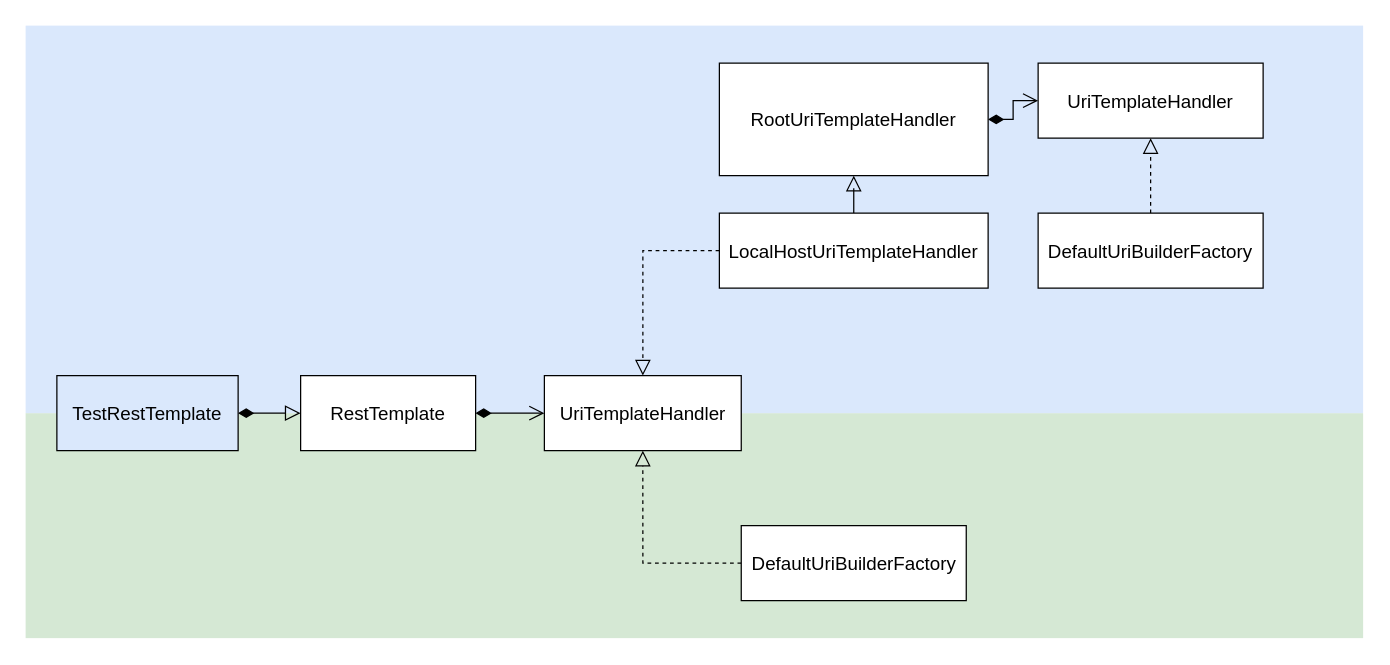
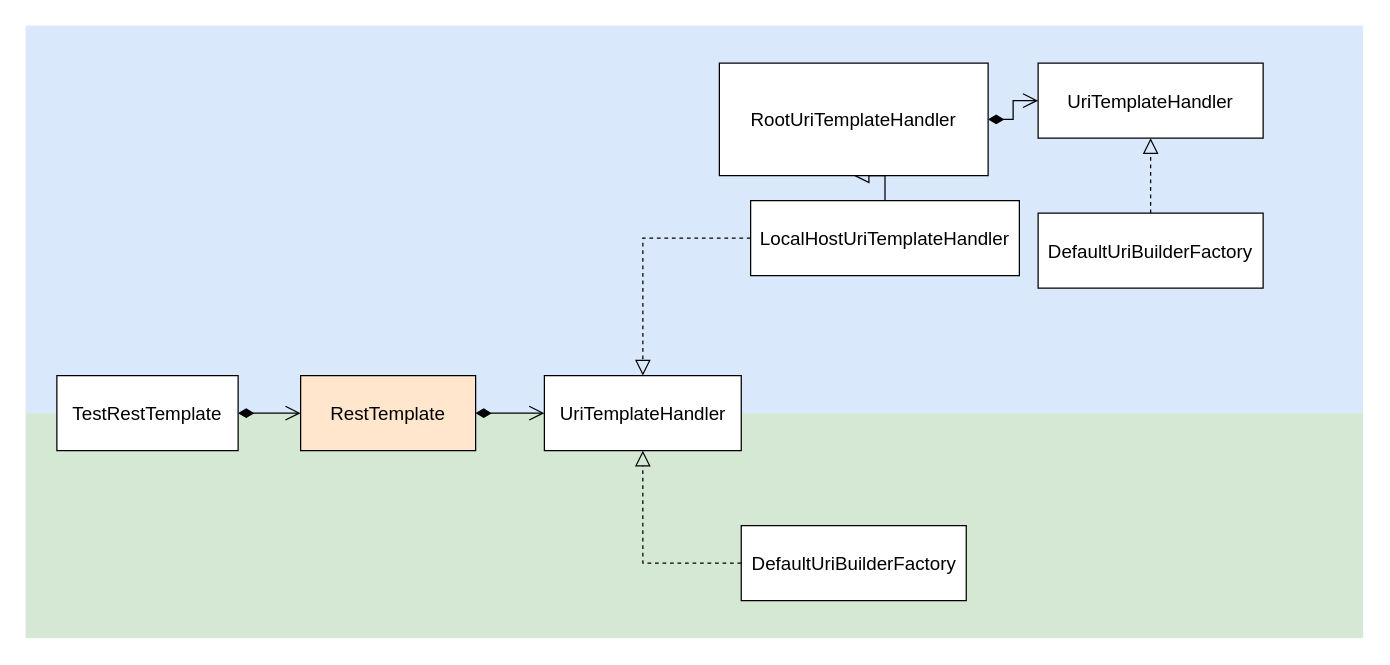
(854, 251) -> (885, 238)
(148, 413) -> (148, 413)
(284, 413) -> (290, 413)
(388, 413) -> (388, 413)
